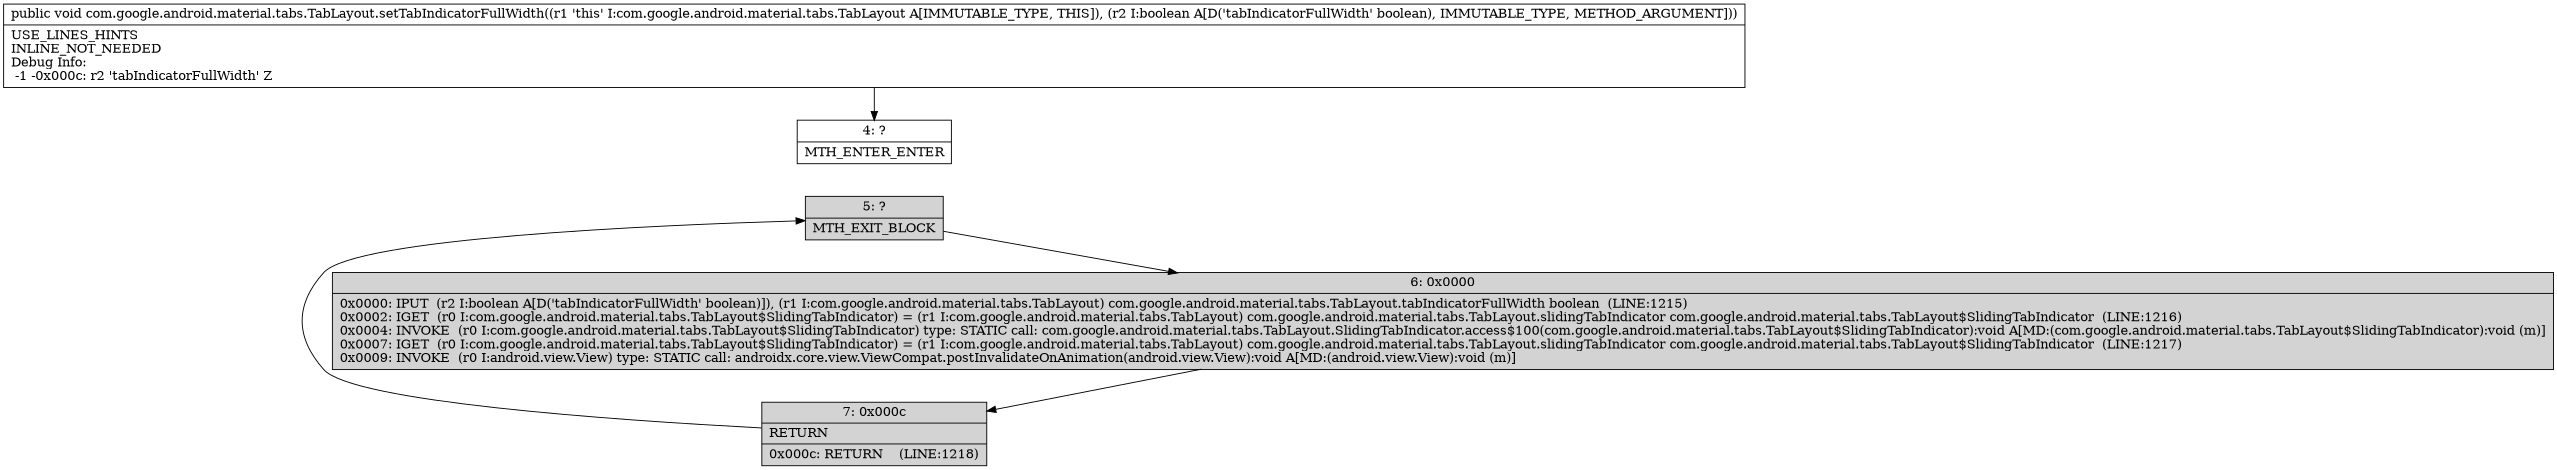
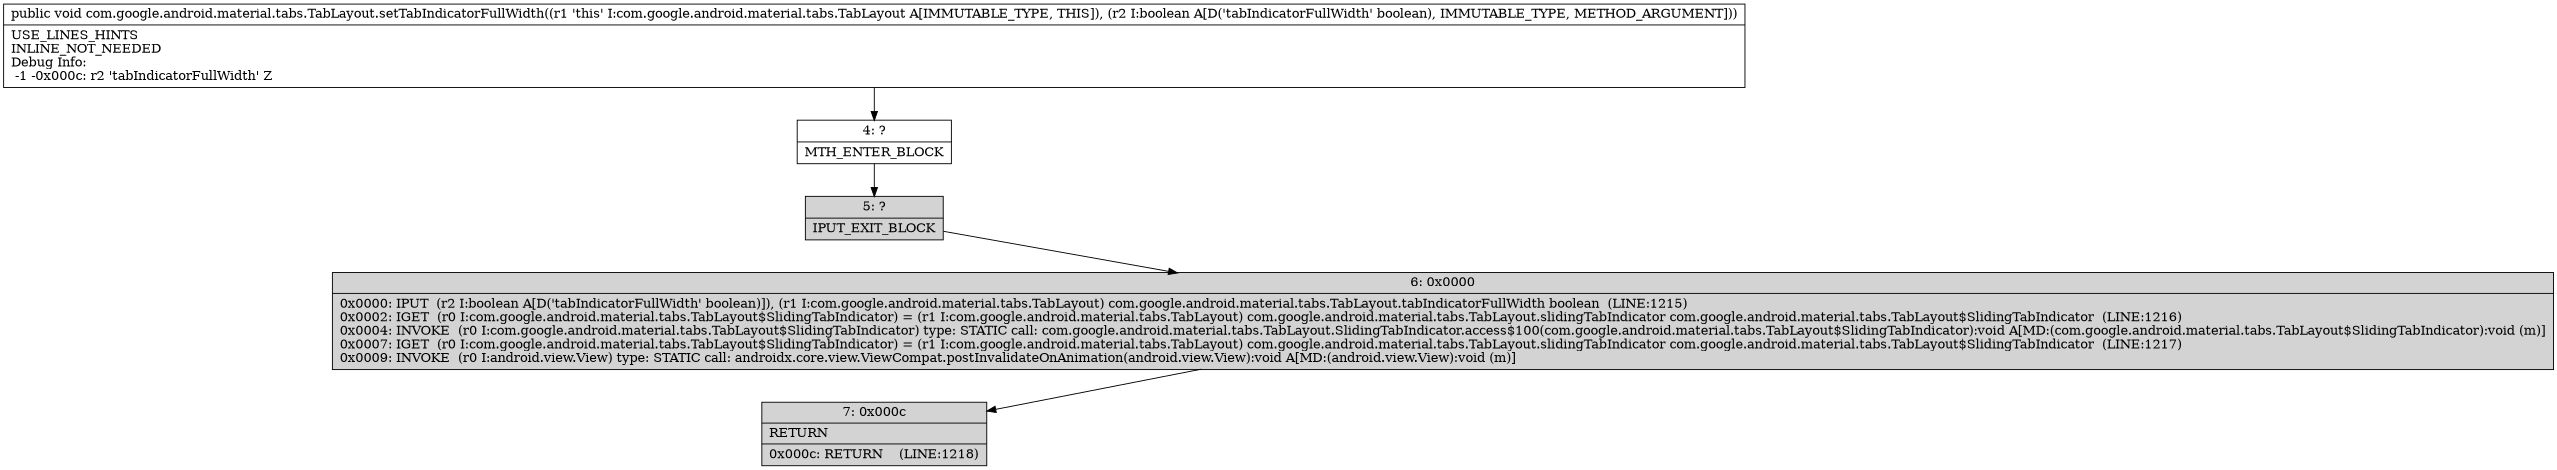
(874, 152) -> (874, 152)
(874, 229) -> (874, 229)
(305, 305) -> (874, 176)
